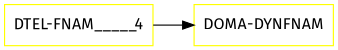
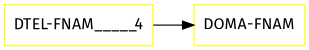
(264, 25) -> (249, 25)
